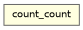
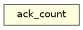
(42, 15) -> (42, 15)
